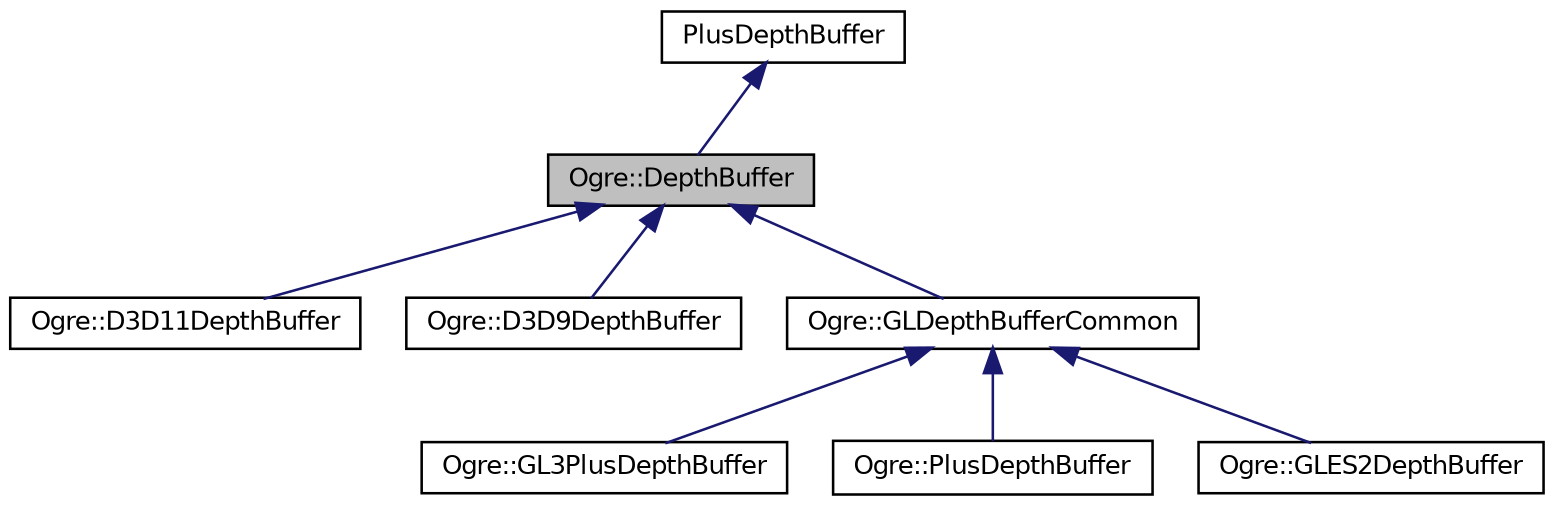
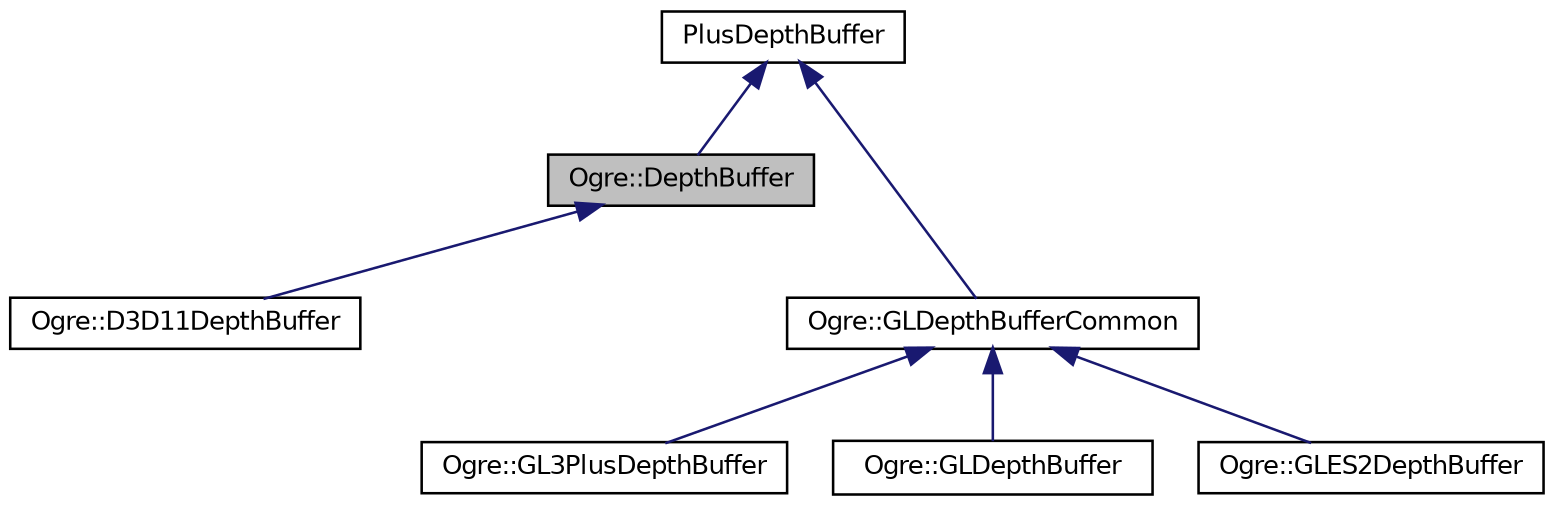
(849, 257) -> (896, 191)
(574, 323) -> none
(993, 468) -> (993, 468)
